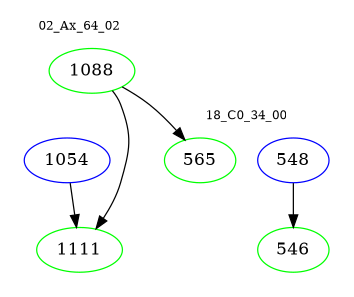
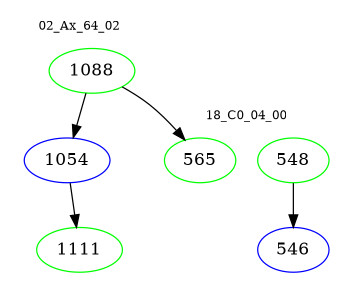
(247, 116) -> (247, 116)
(127, 155) -> (81, 109)
(293, 160) -> (293, 160)
(293, 250) -> (293, 250)
